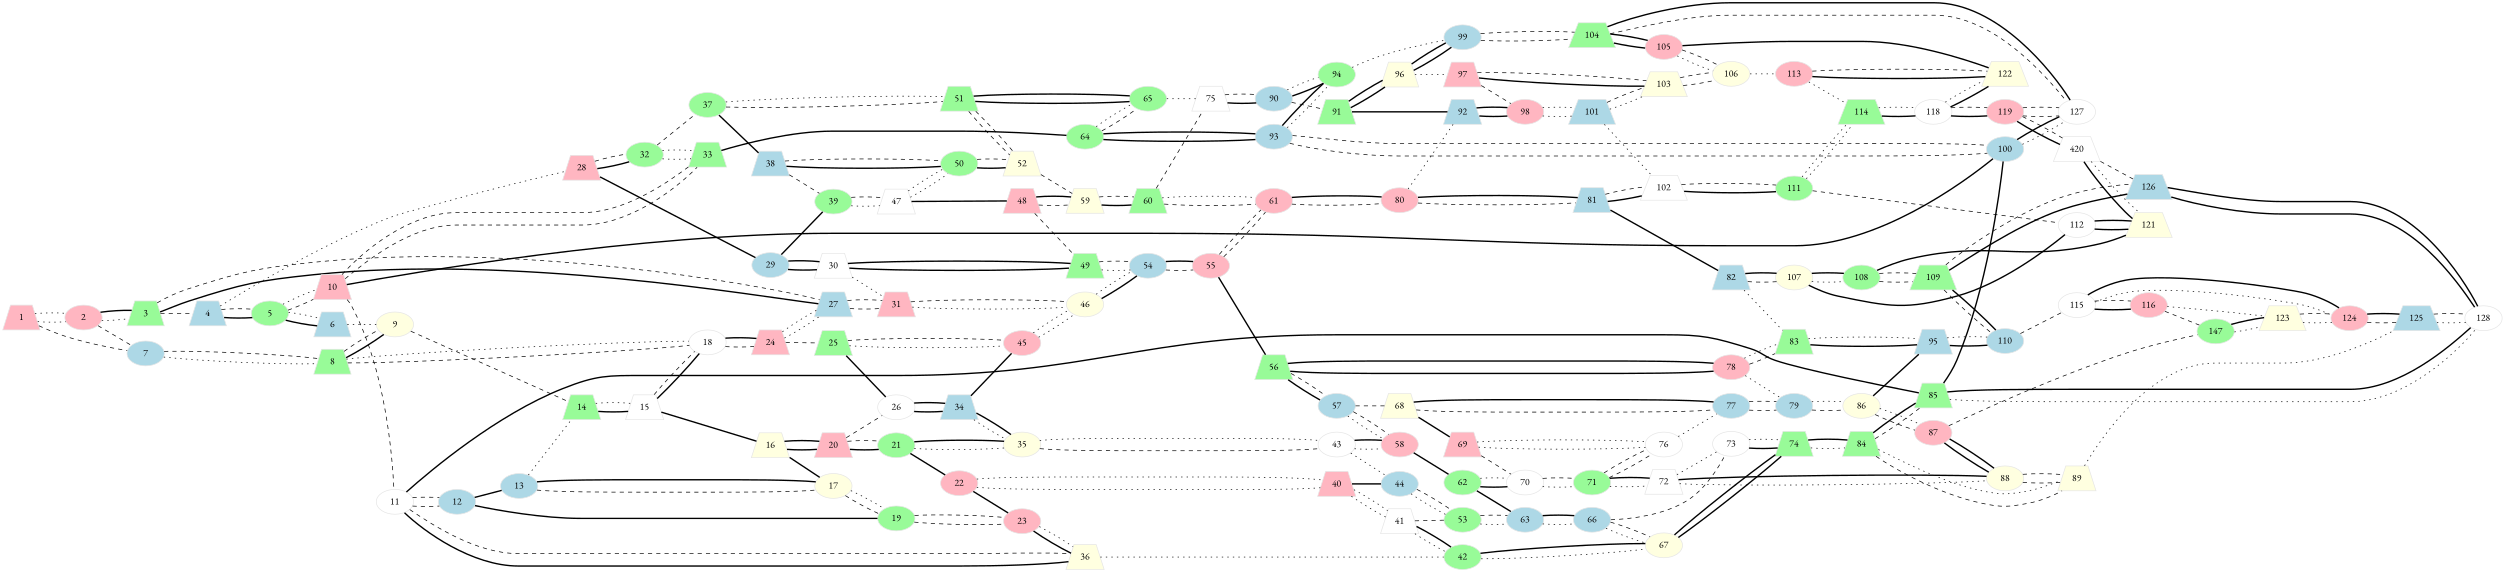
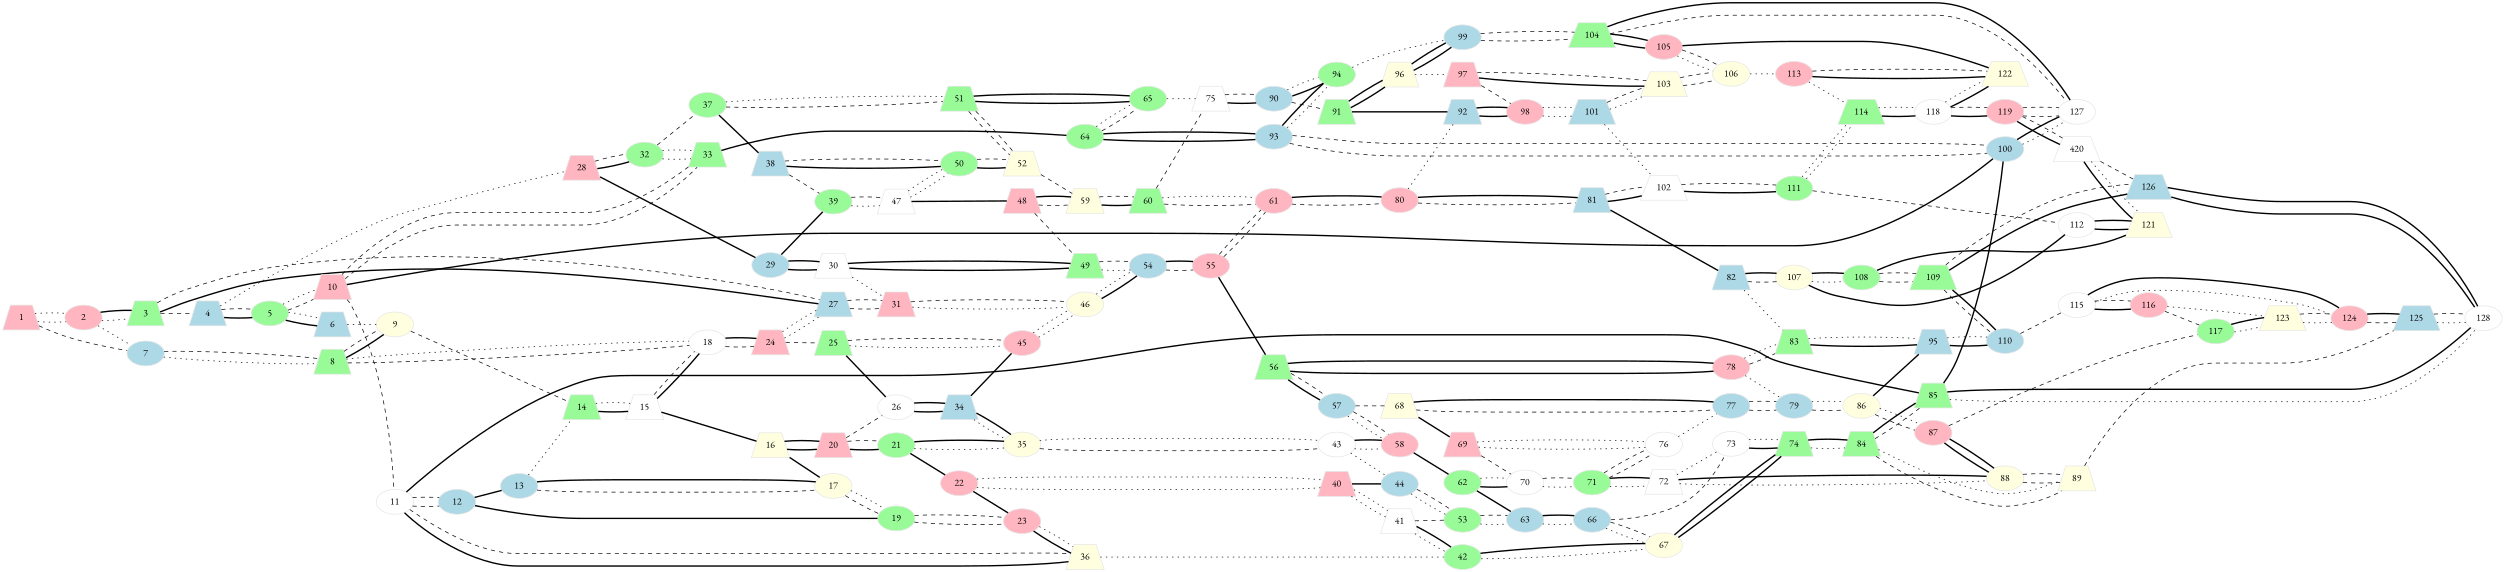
(2216, 331) -> (2216, 331)
(115, 335) -> (115, 335)
(2221, 363) -> (2221, 363)
